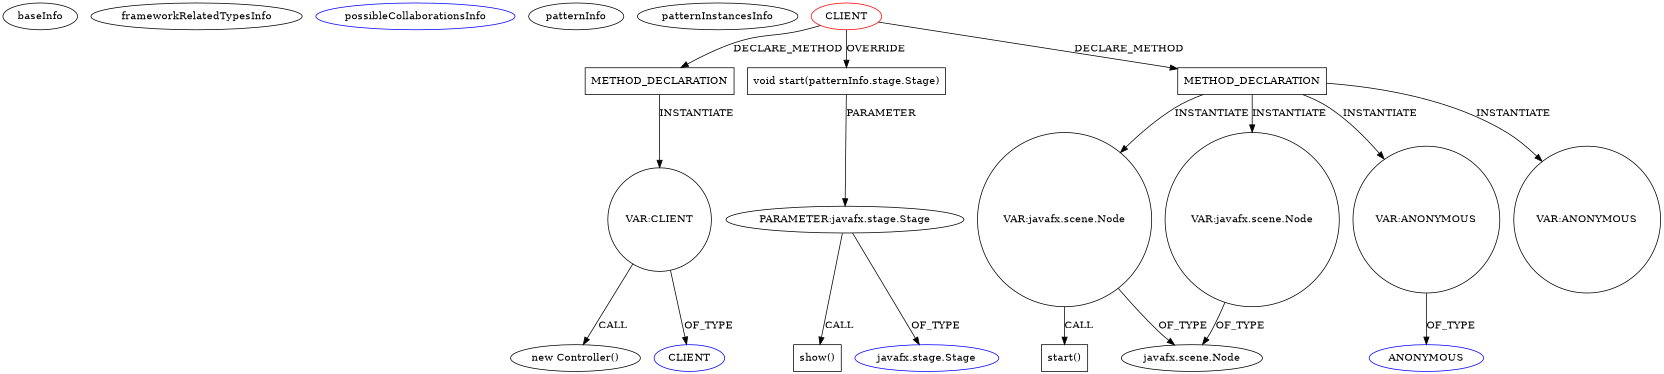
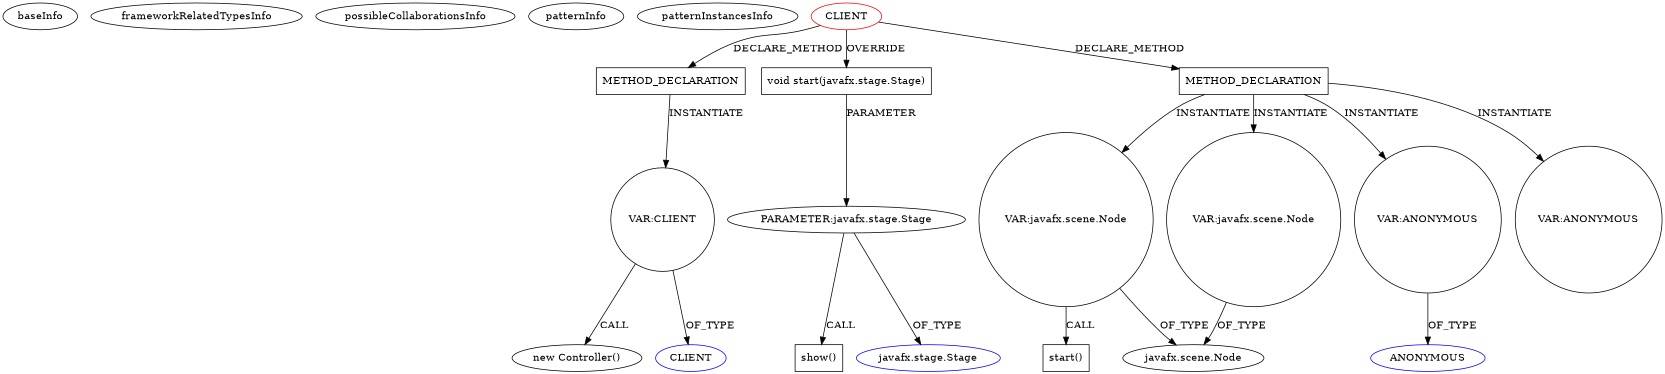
(415, 16) -> (415, 16)
(846, 81) -> (846, 81)
